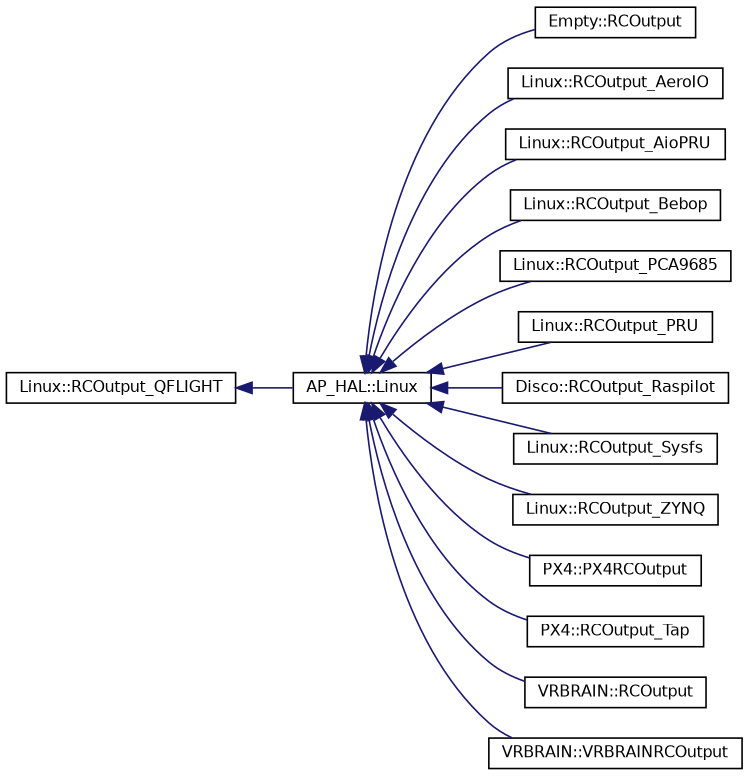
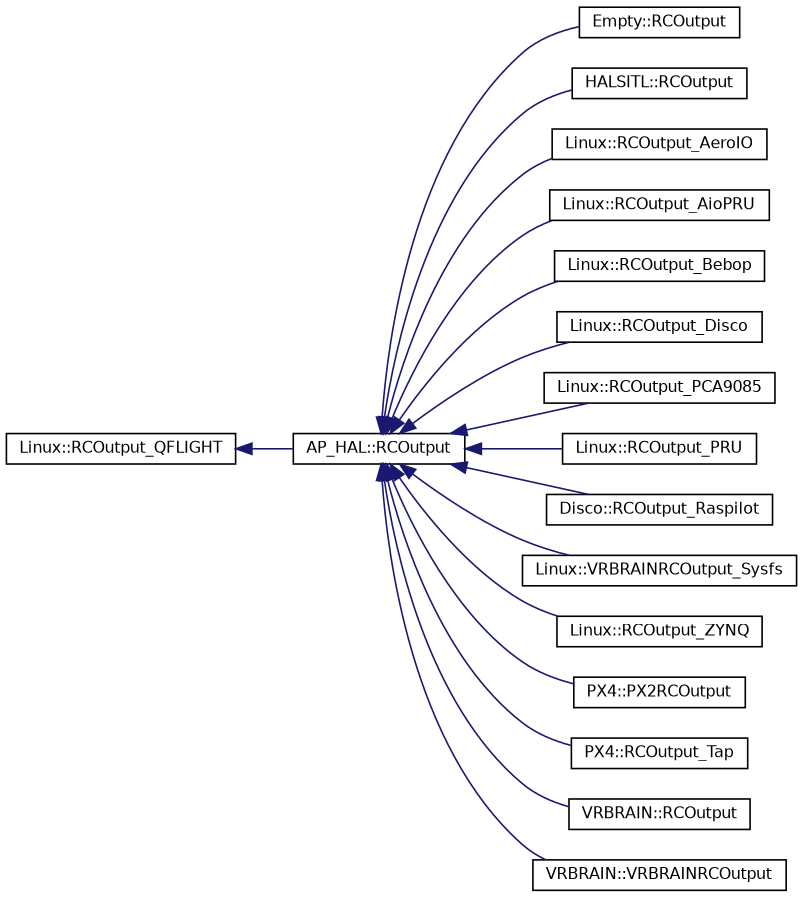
none -> (660, 83)
(615, 266) -> (660, 388)
none -> (660, 327)
(362, 388) -> (379, 449)
(615, 449) -> (660, 571)
(615, 571) -> (660, 692)
